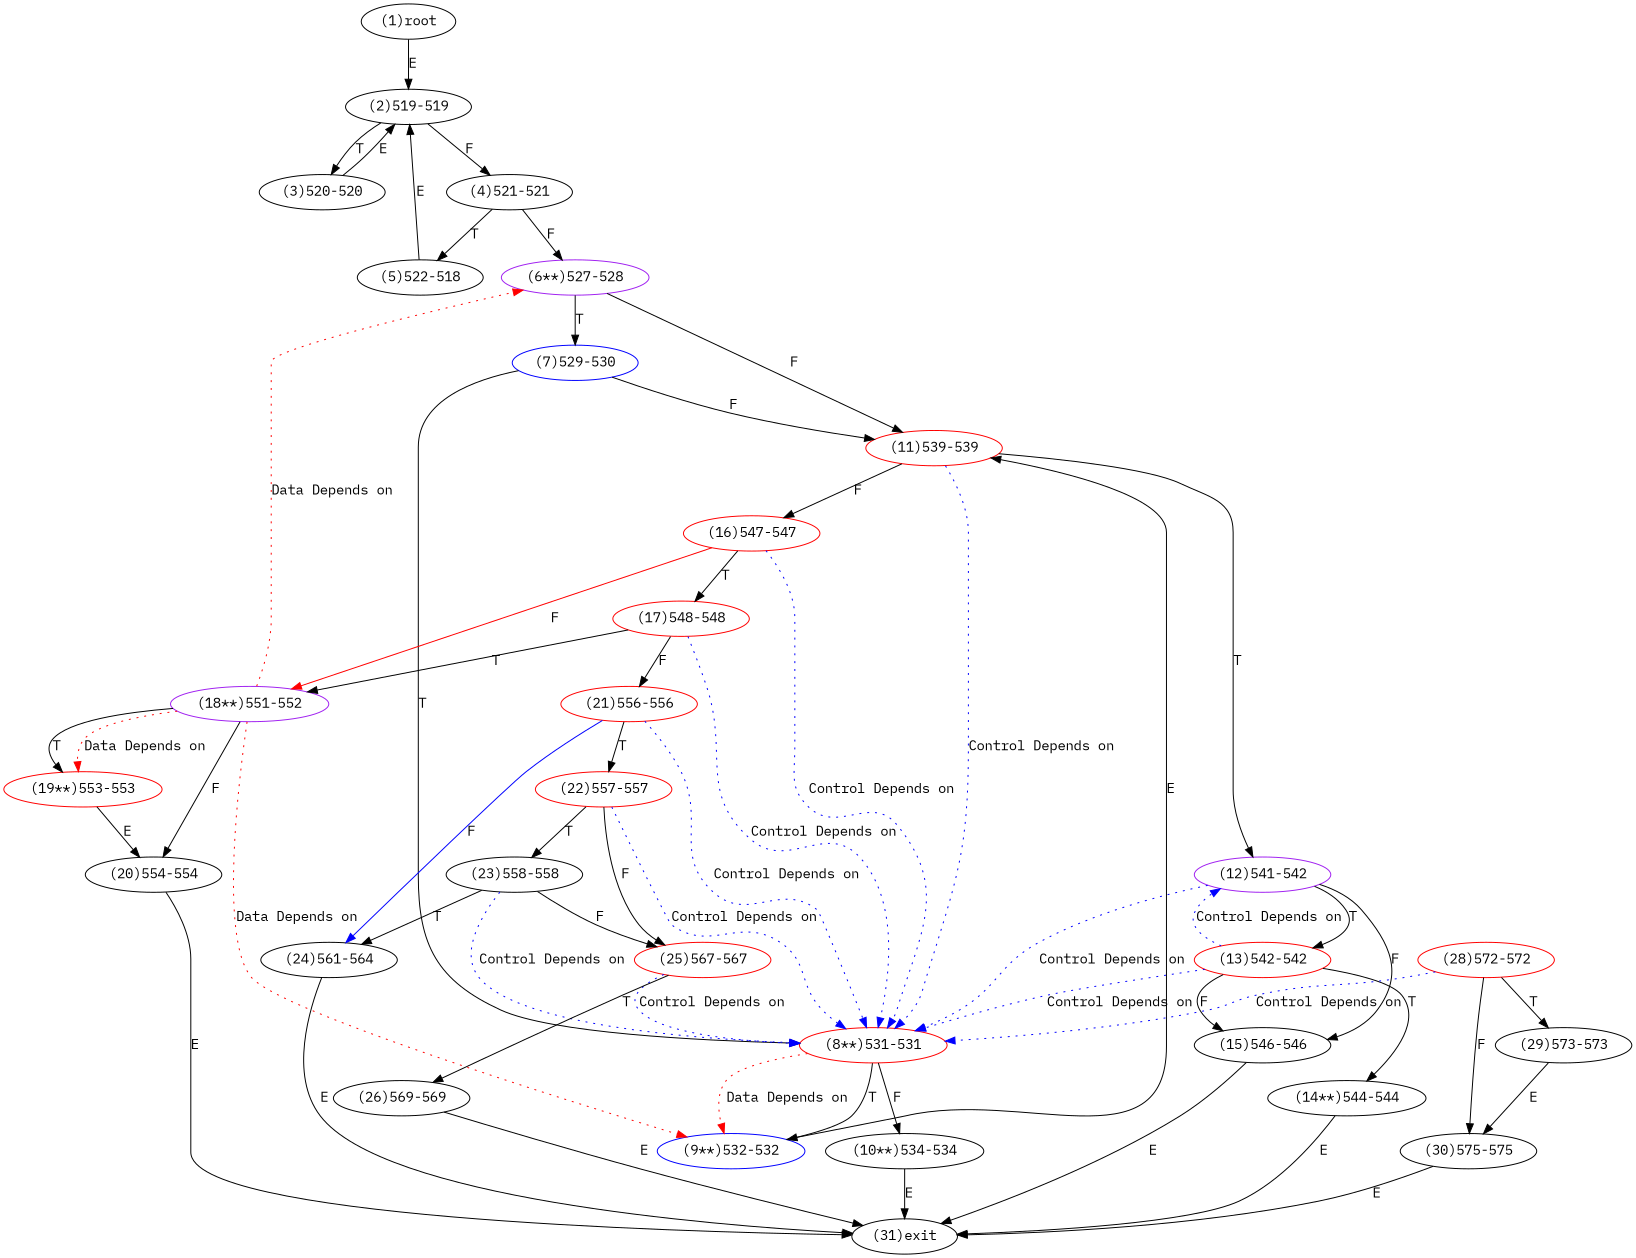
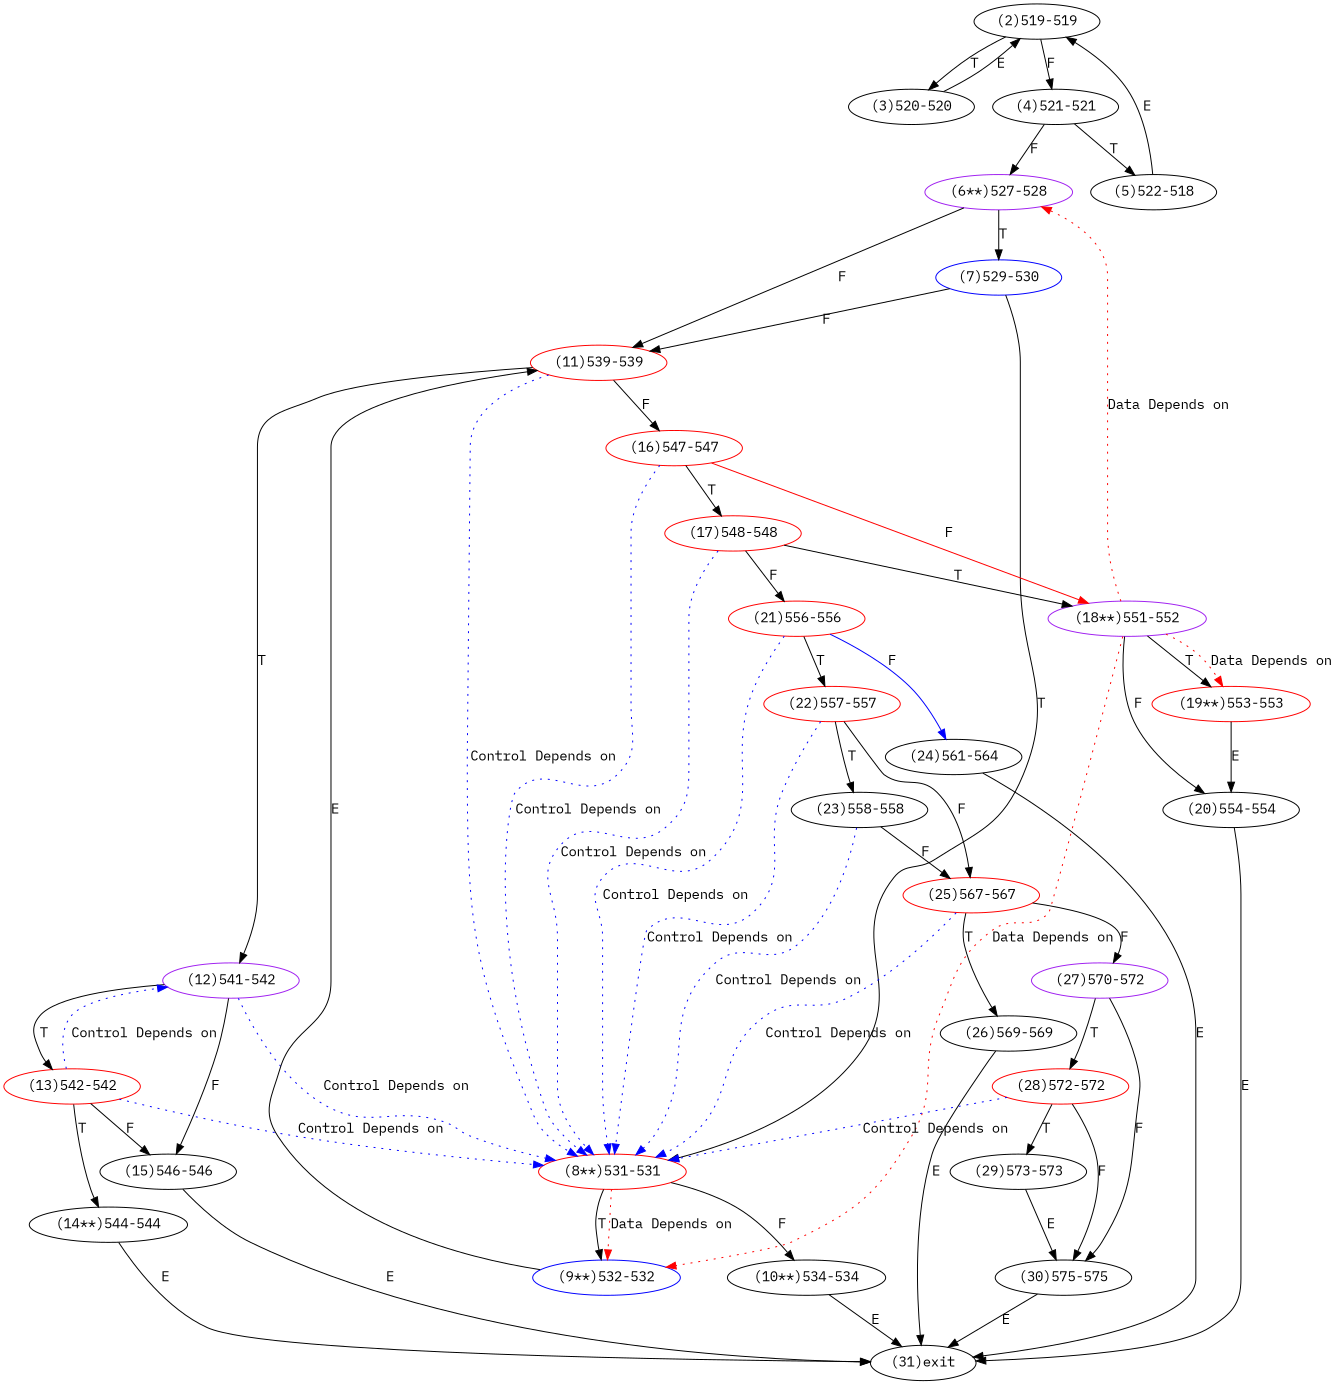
(408, 22) -> none
(429, 914) -> none
none -> (1100, 981)
